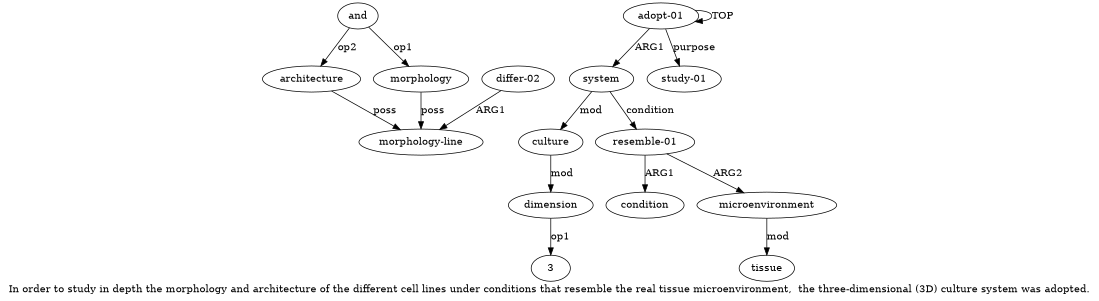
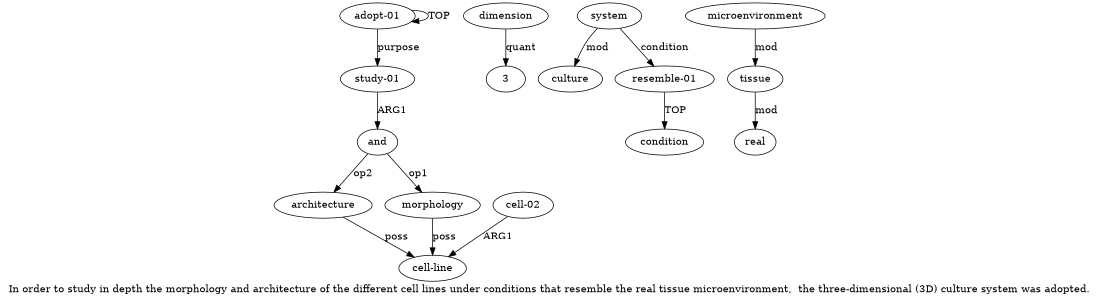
(634, 45) -> none
(518, 79) -> (523, 205)
none -> (378, 107)
(421, 142) -> (433, 268)
none -> (755, 142)
(551, 170) -> none
(702, 172) -> none
(660, 174) -> (676, 111)
(561, 237) -> (521, 47)
